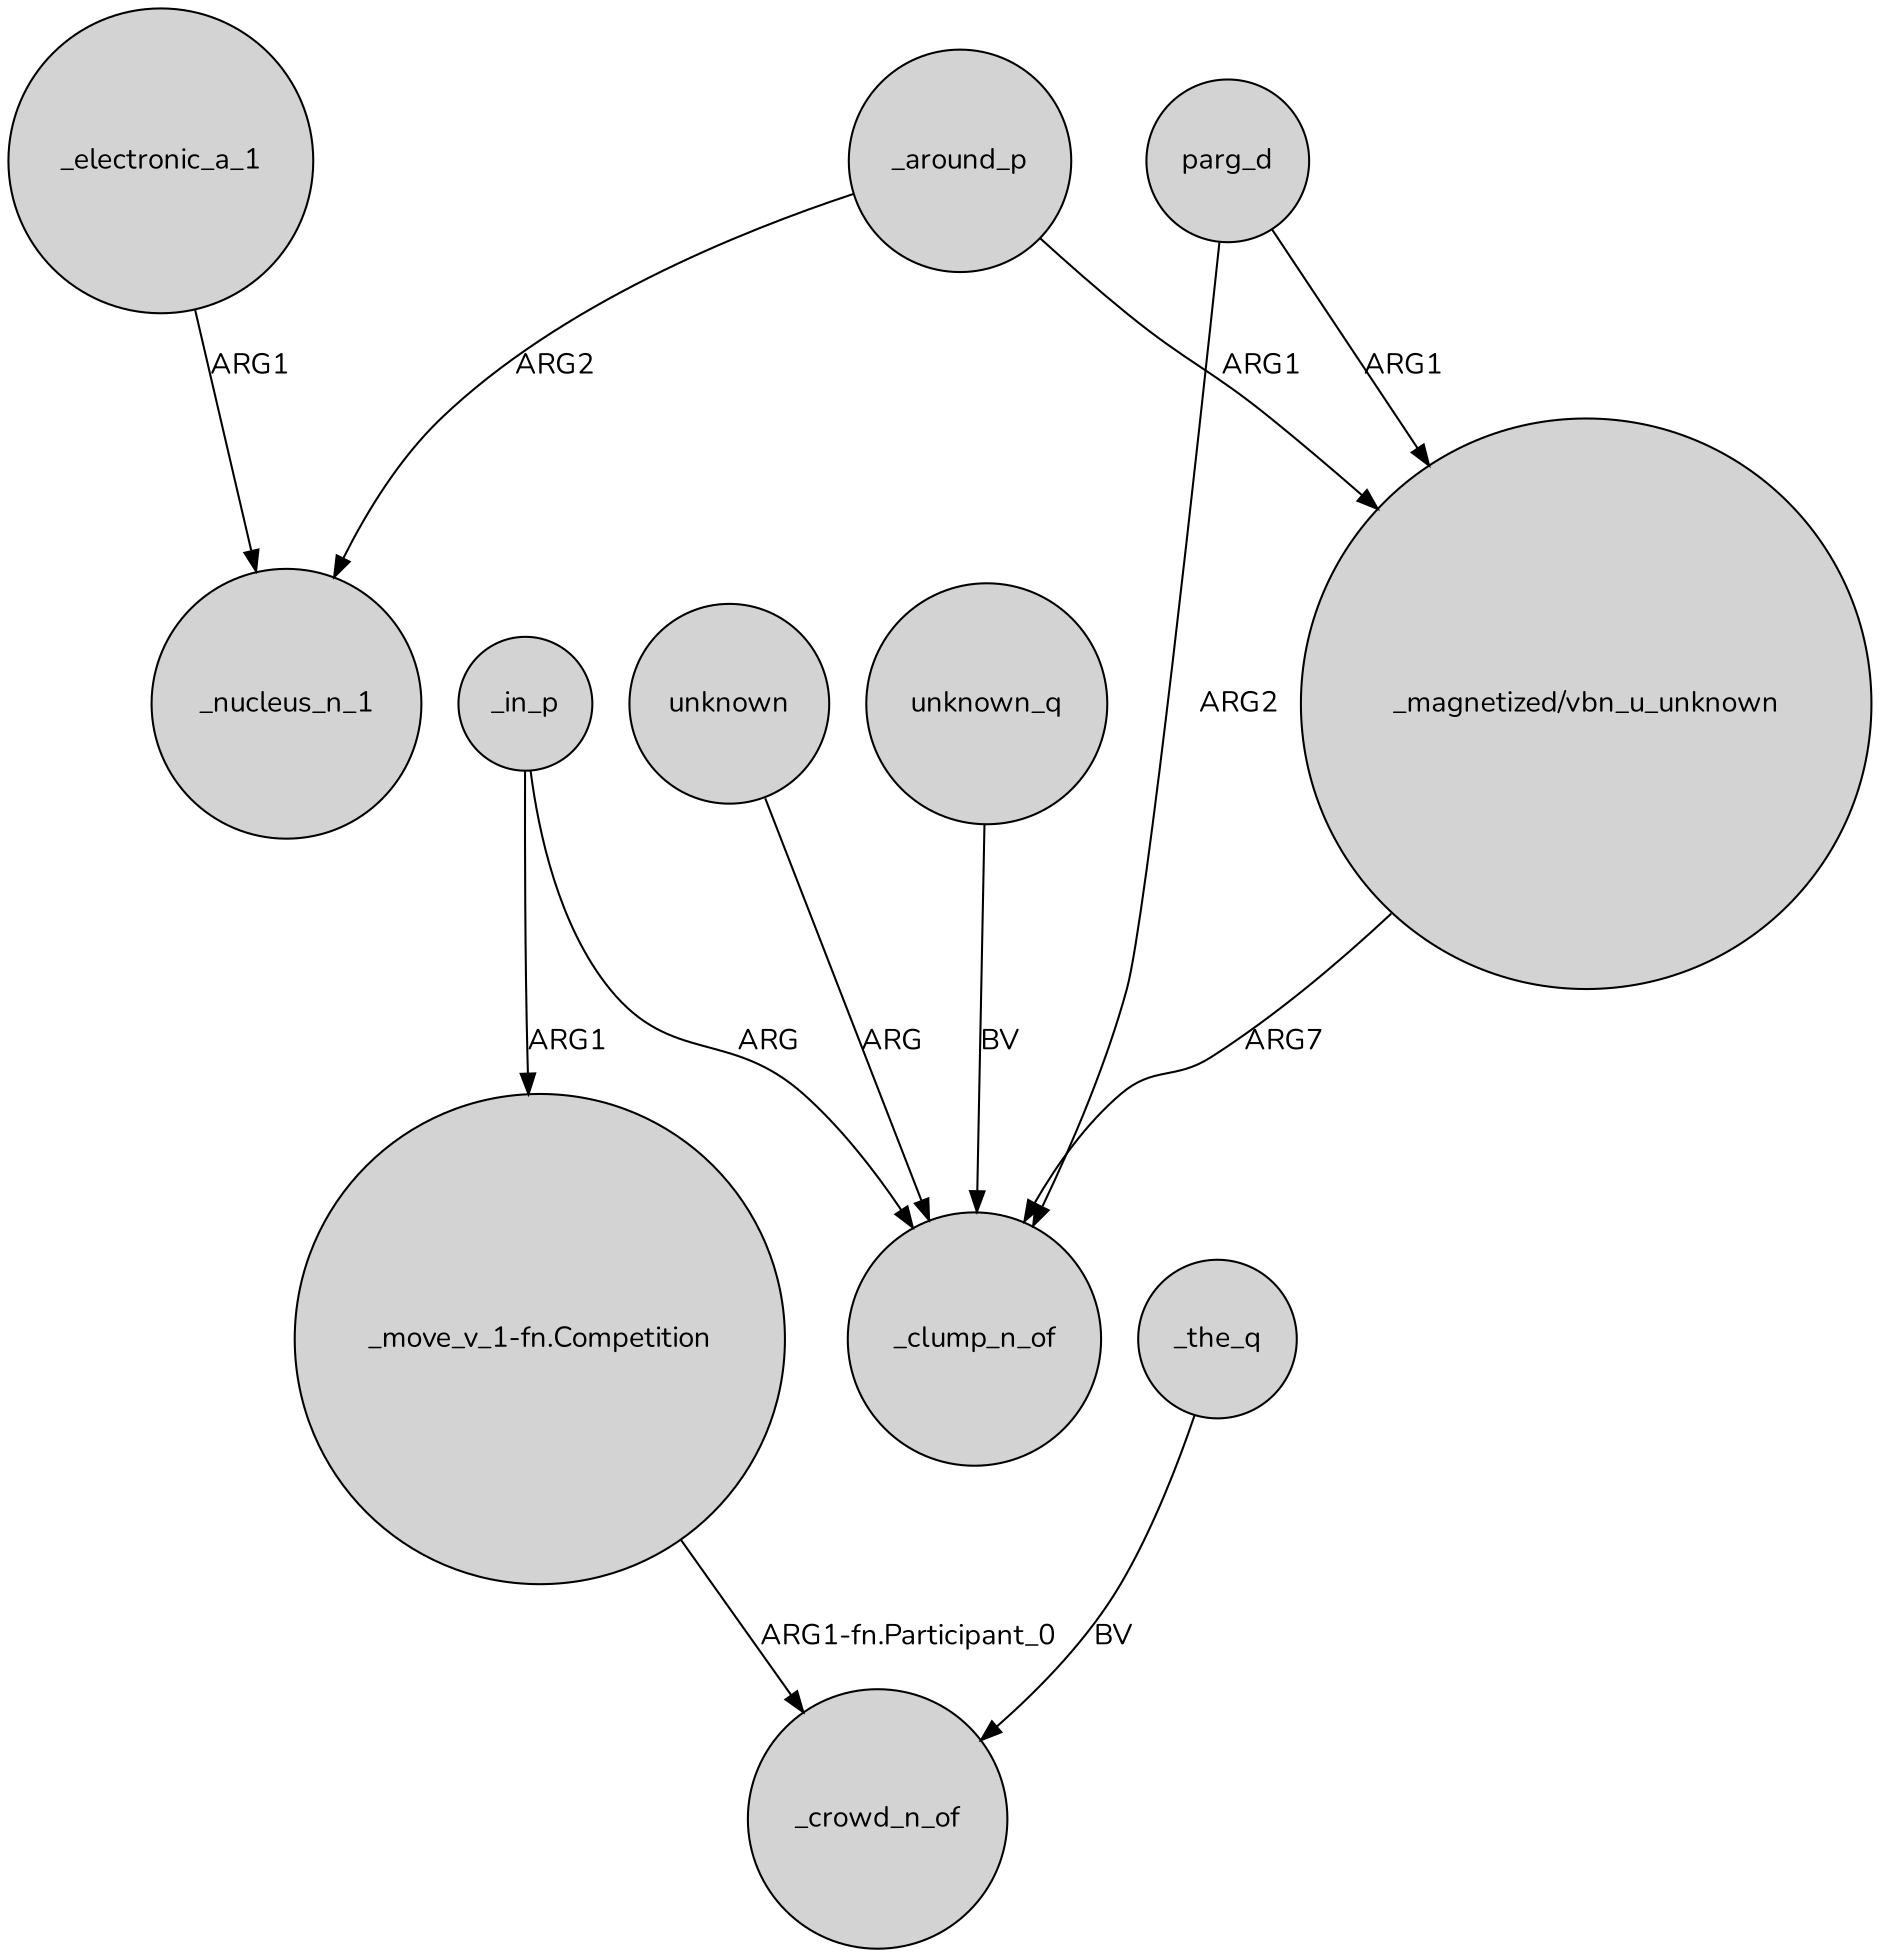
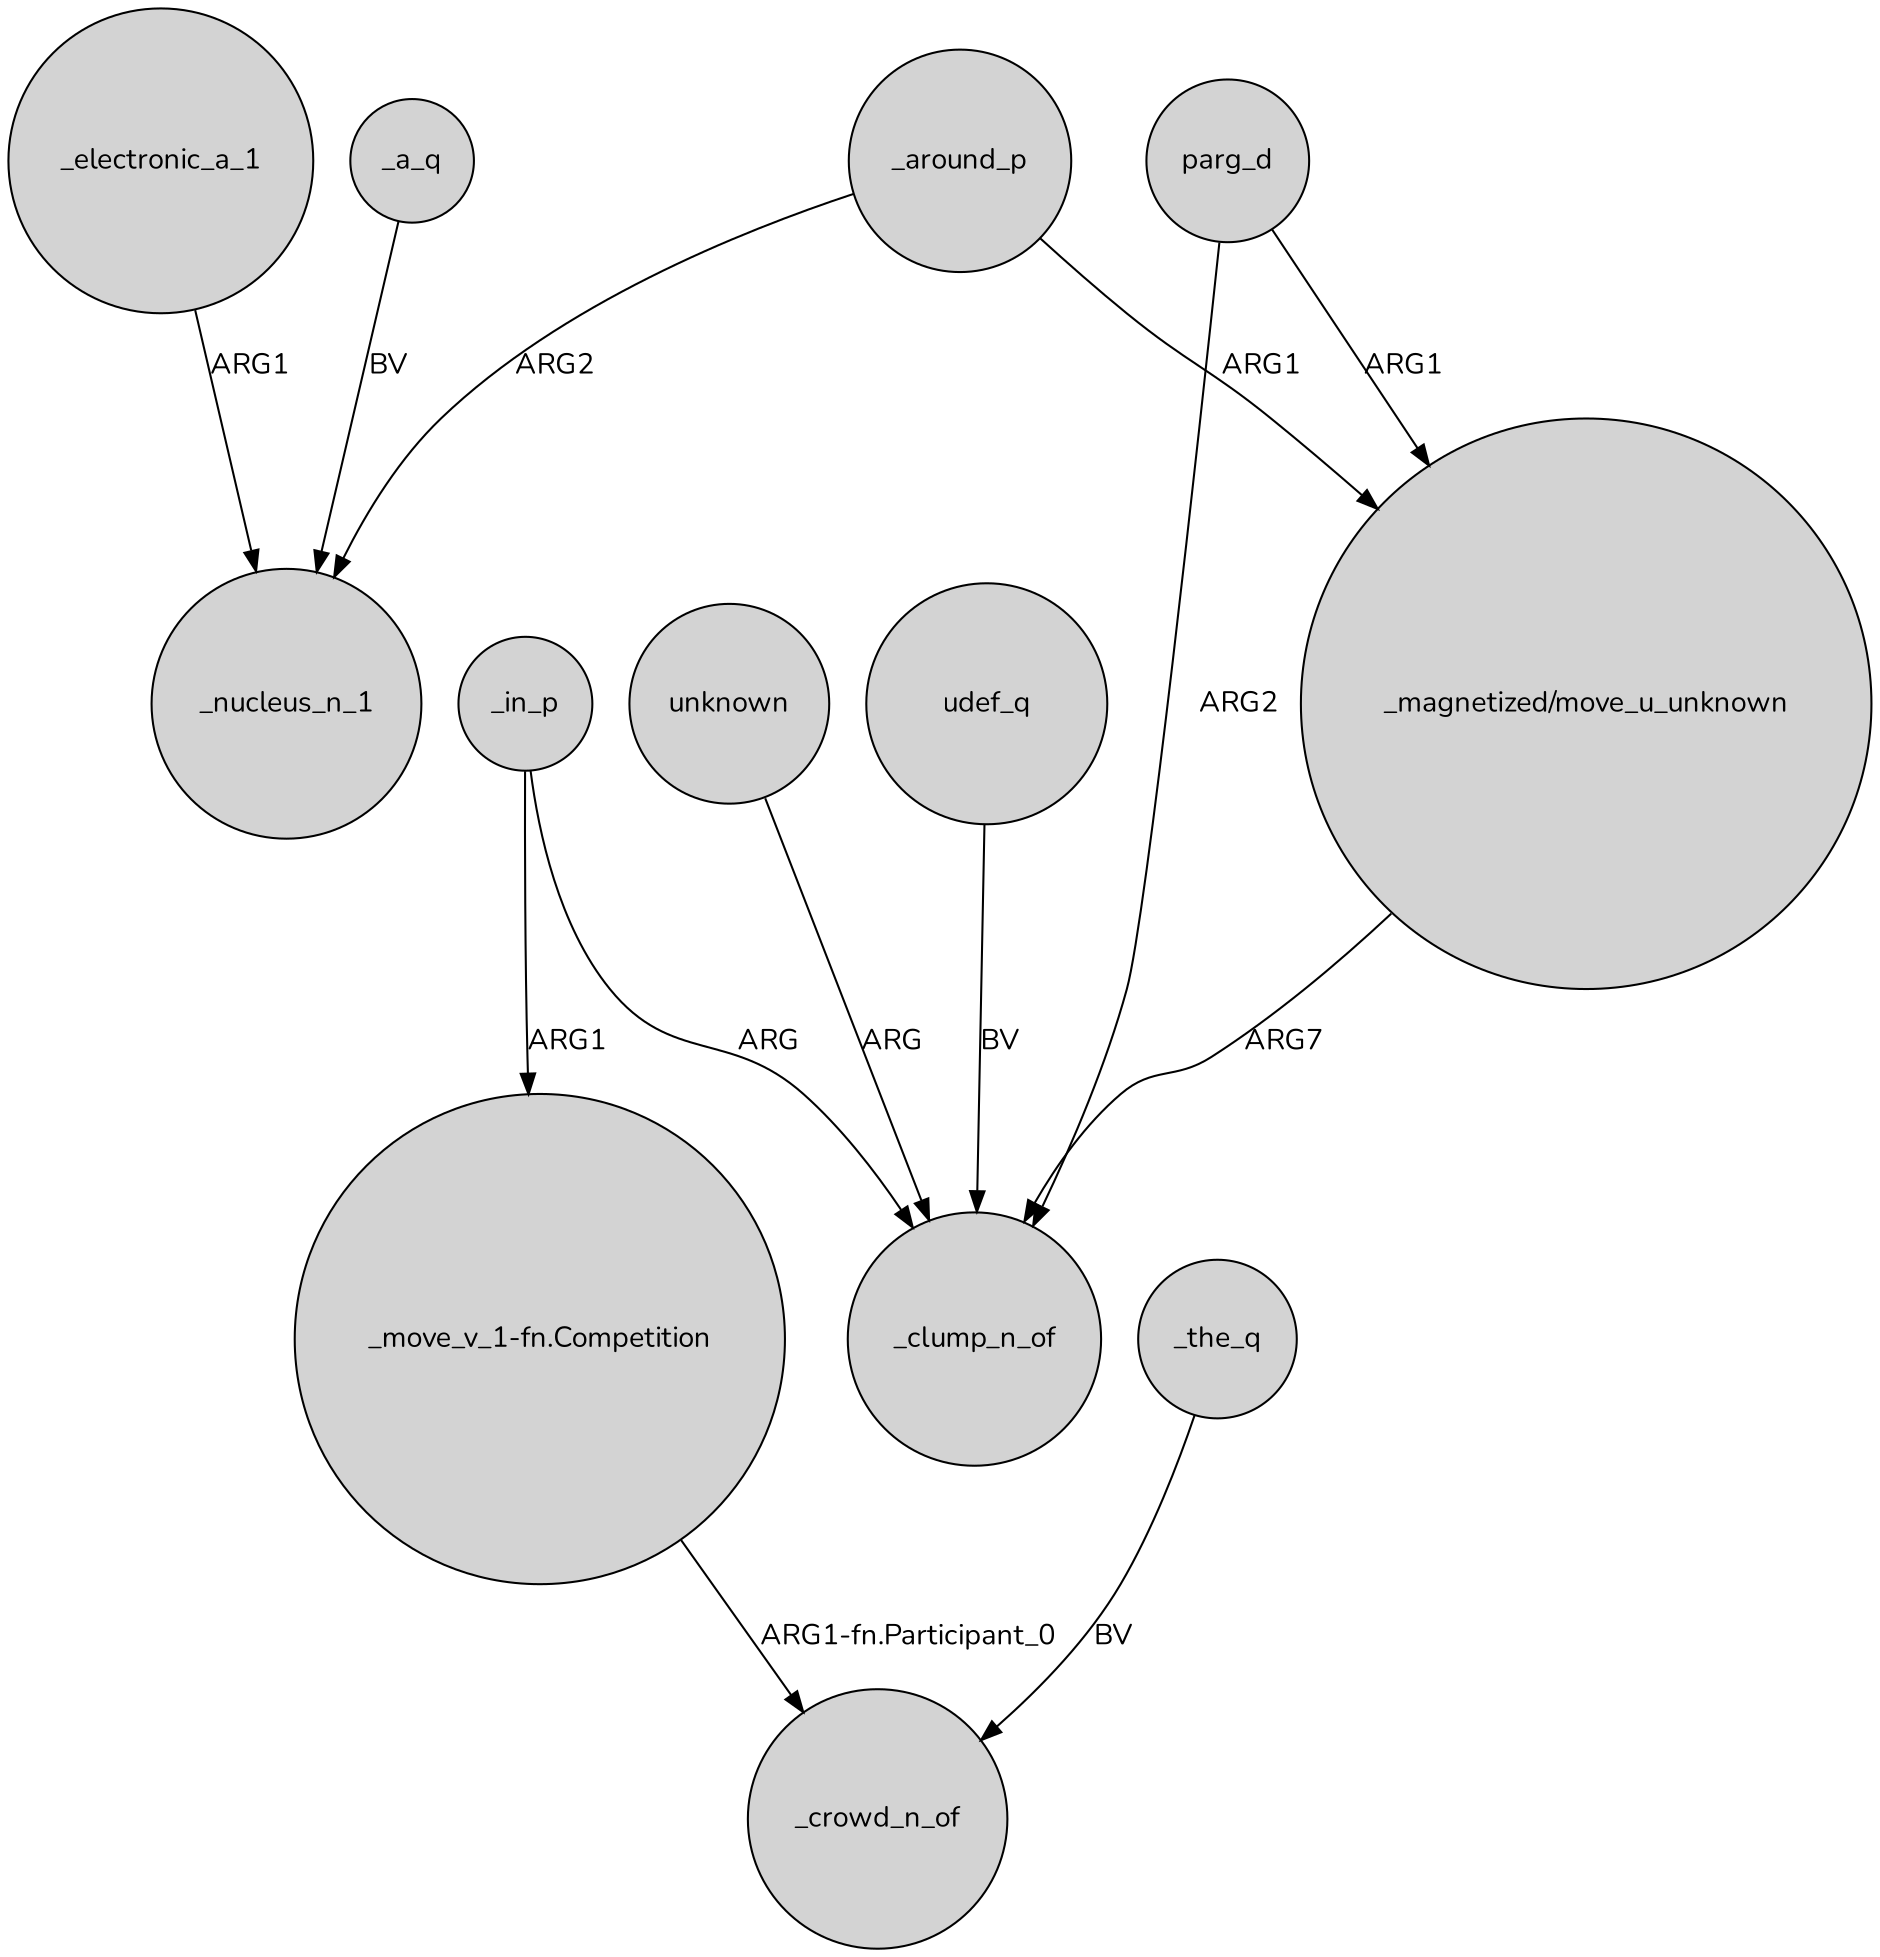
none -> (412, 161)
(987, 704) -> (987, 704)
(1586, 704) -> (1586, 704)
